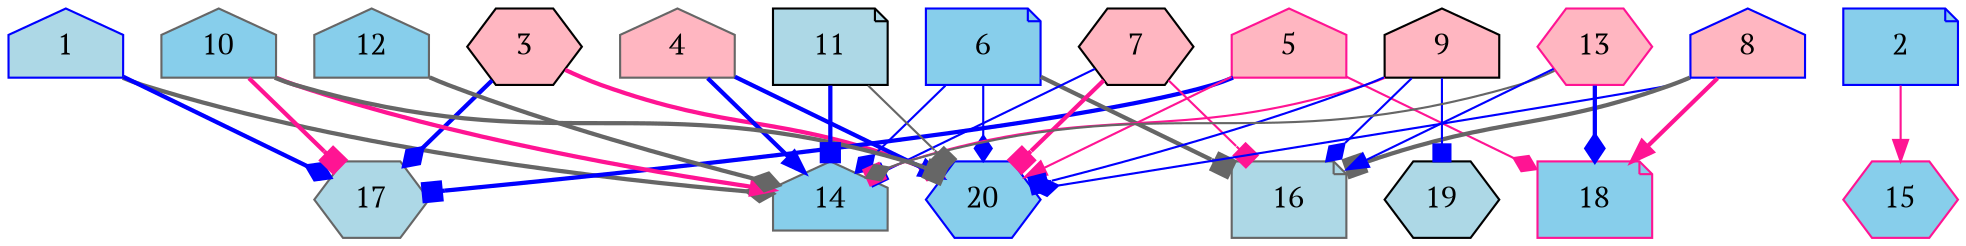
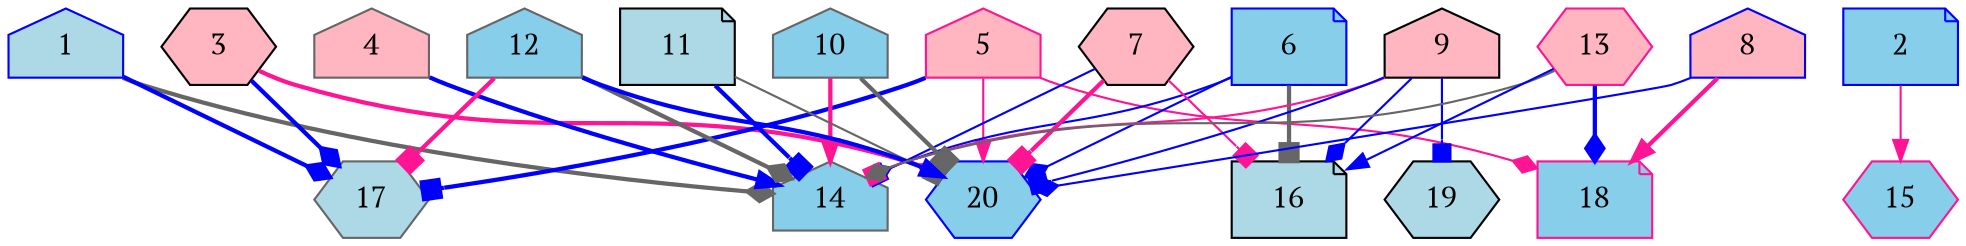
(279, 107) -> (466, 106)
(814, 115) -> (692, 111)
(1496, 128) -> none
(1289, 200) -> (1289, 200)
